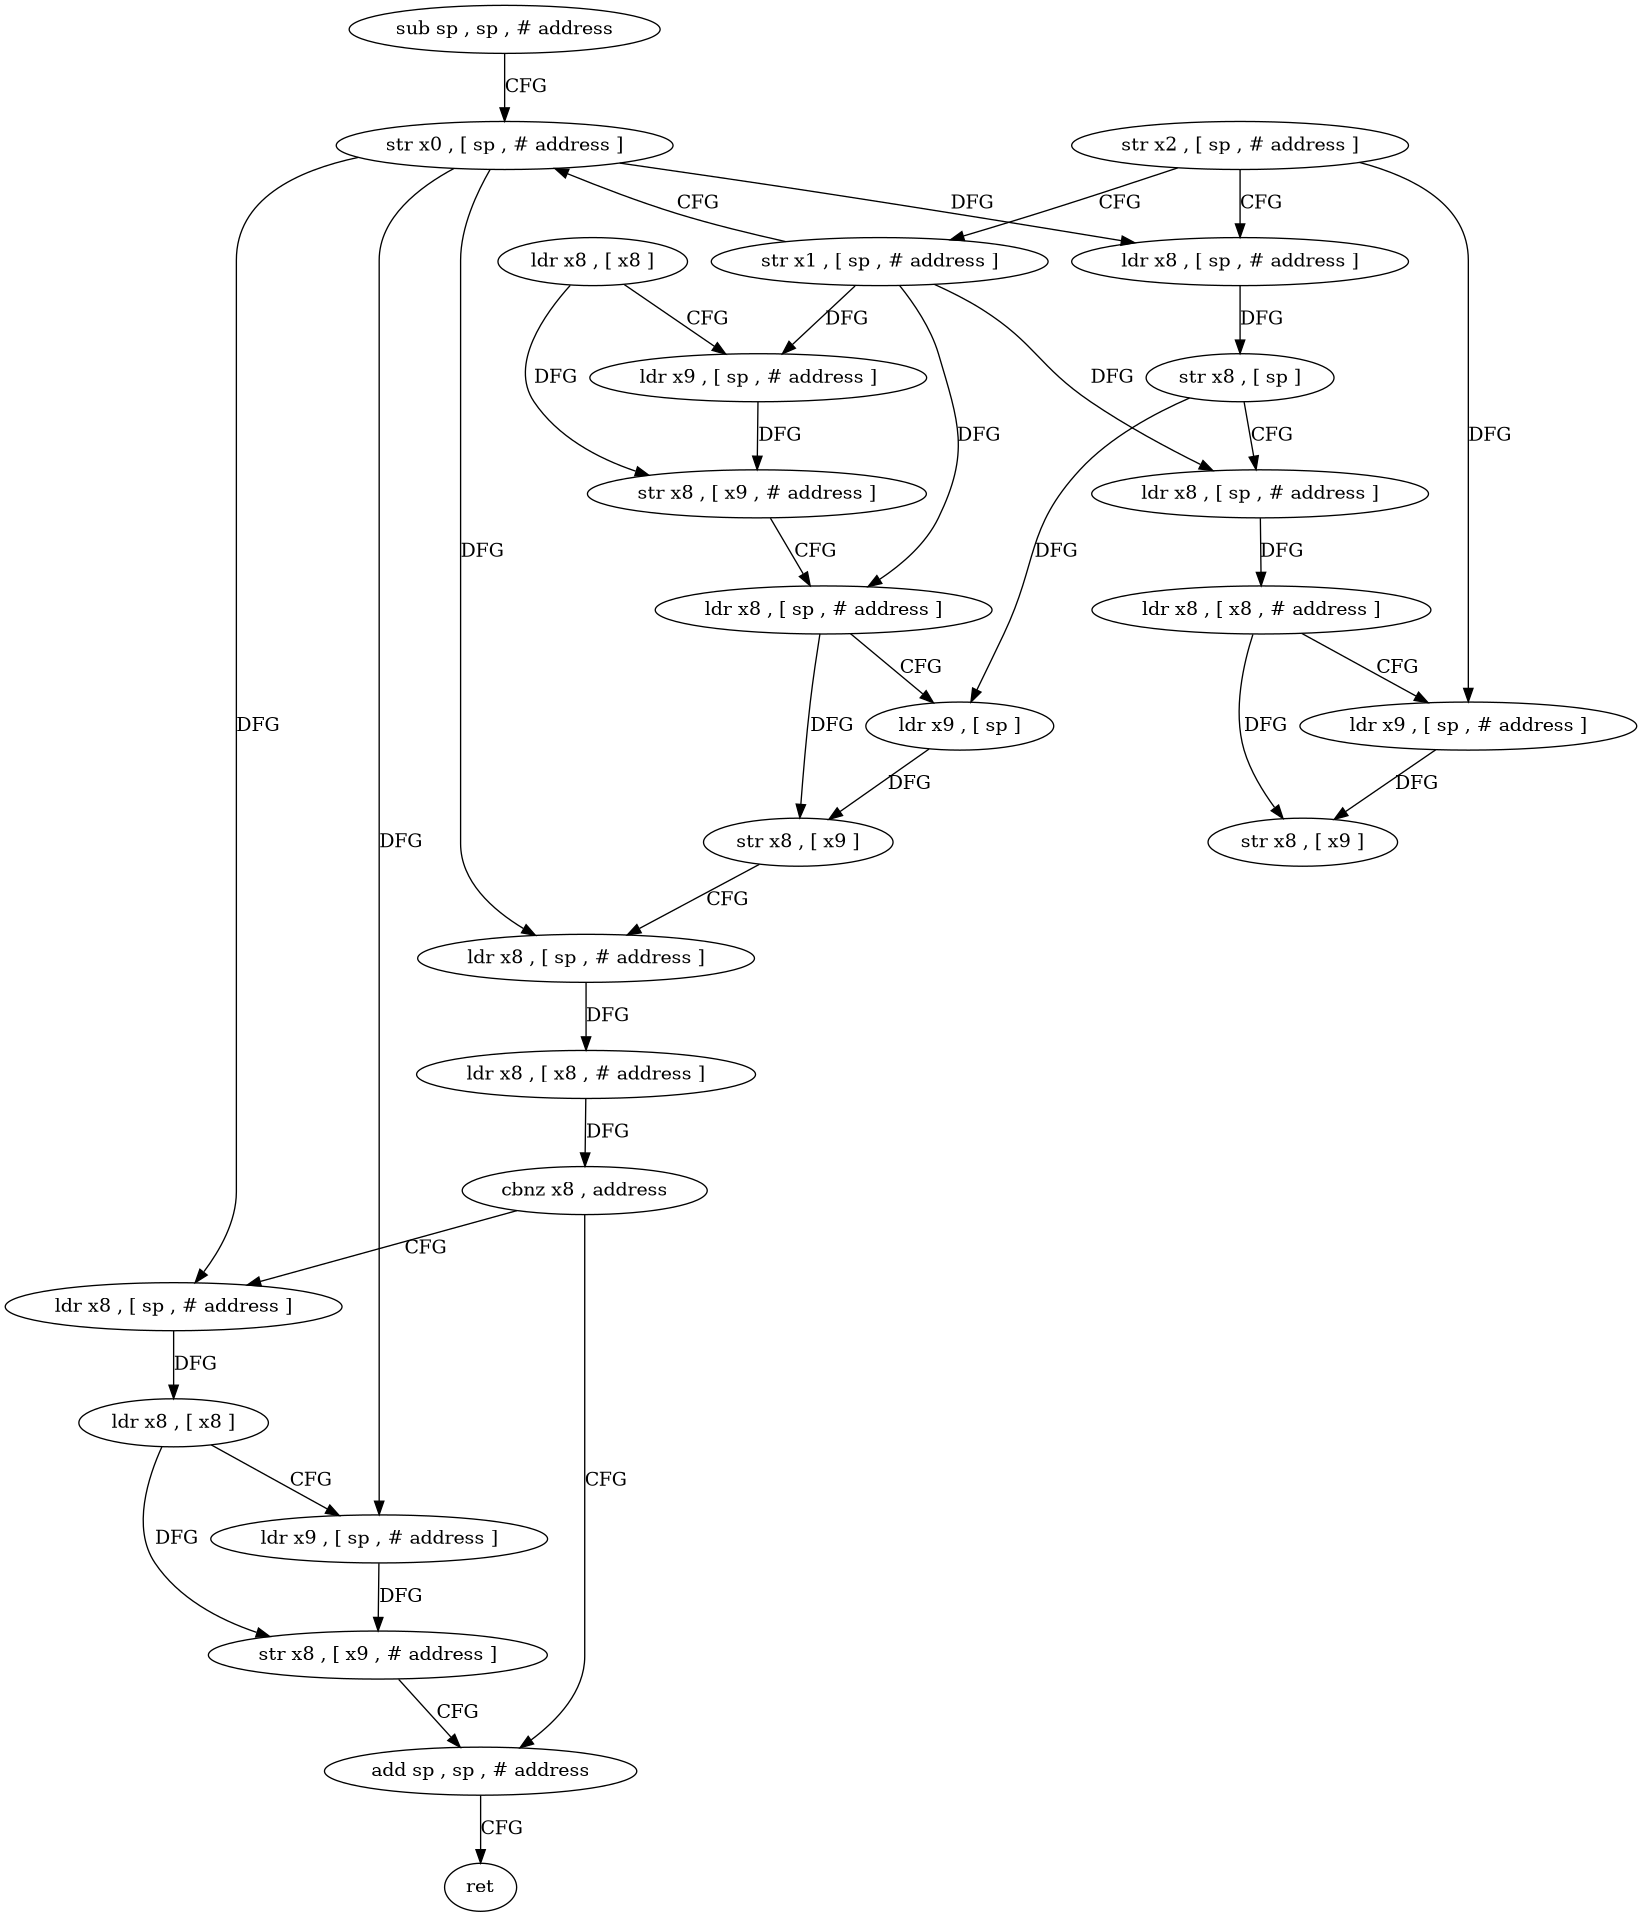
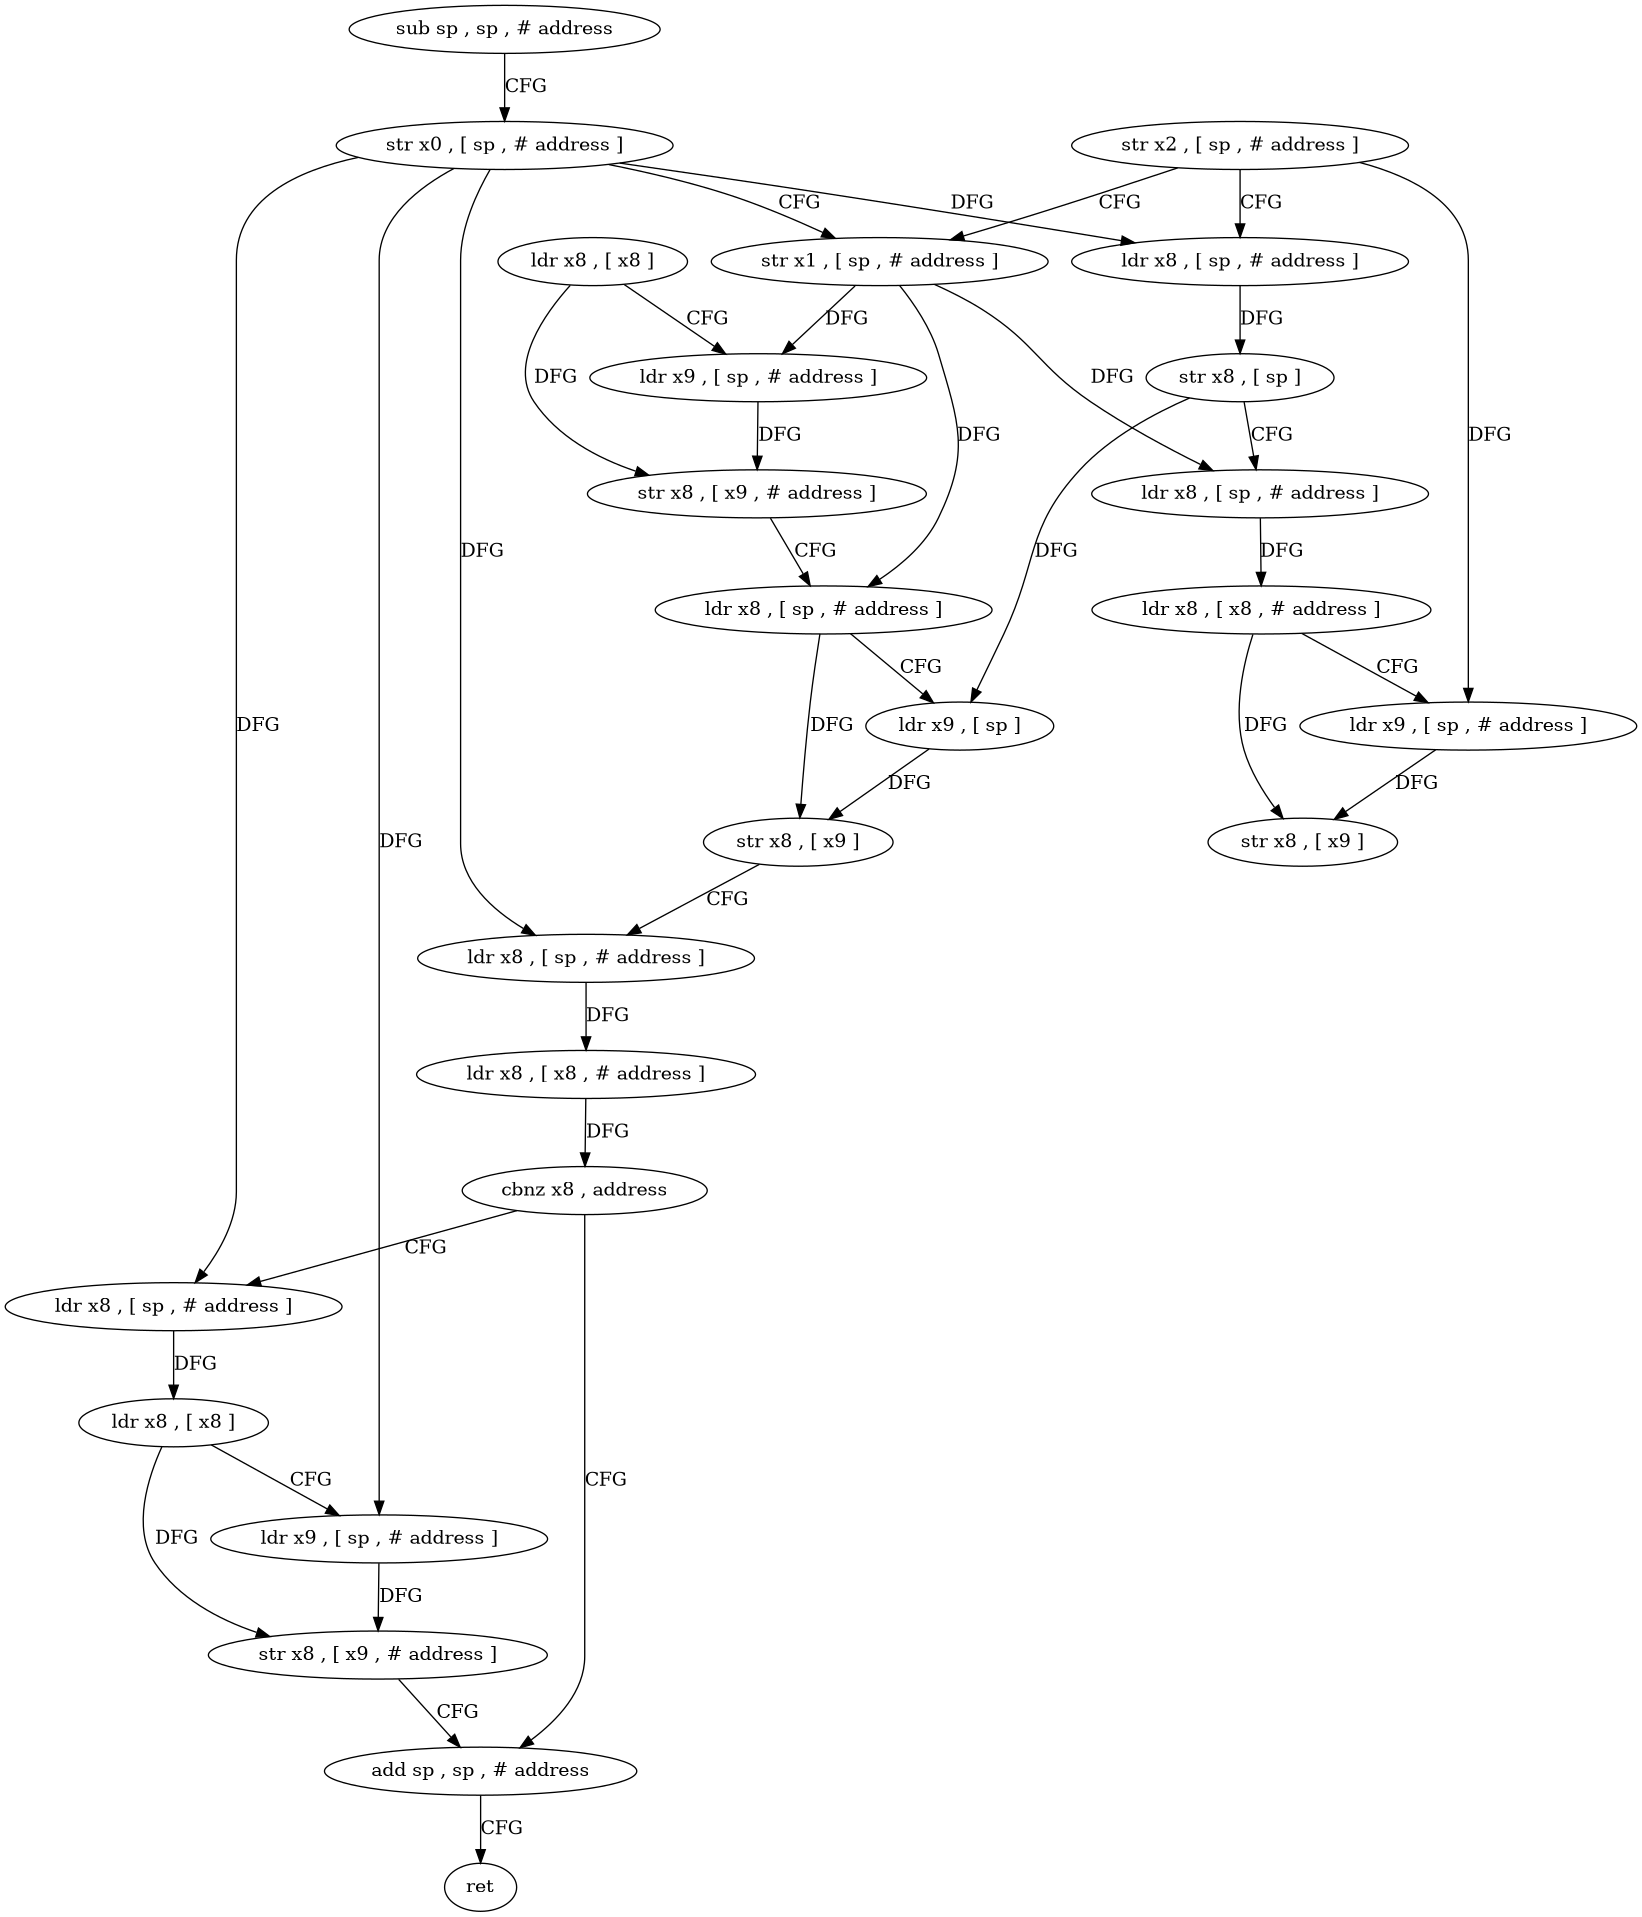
(675, 213) -> (718, 191)
